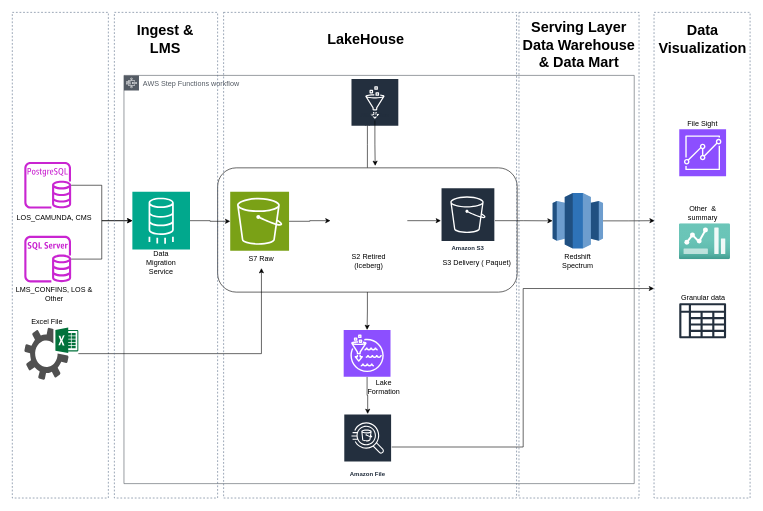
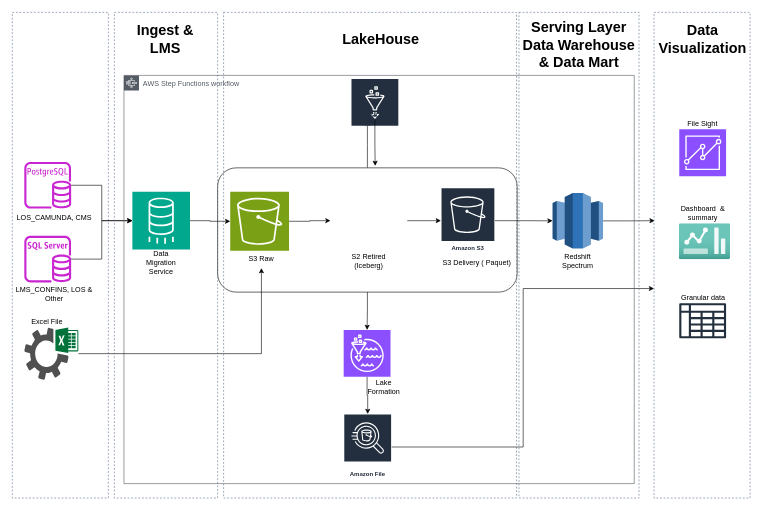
(366, 39) -> (381, 39)
(703, 213) -> (703, 213)
(261, 259) -> (261, 259)
